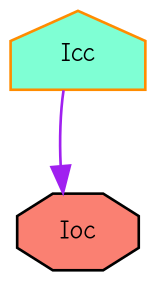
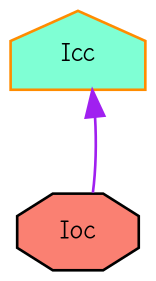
(60, 128) -> (96, 155)
